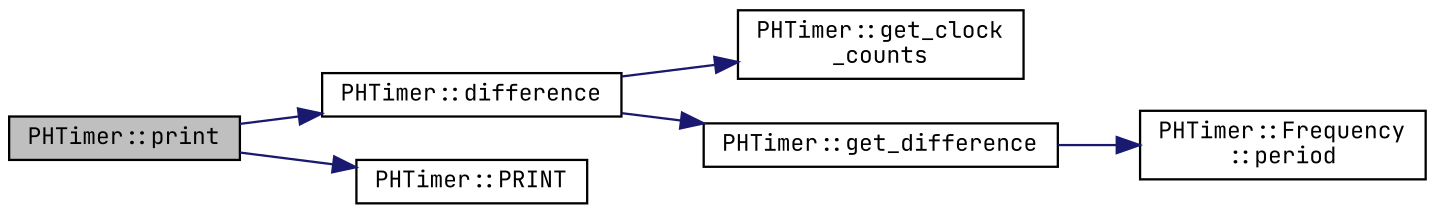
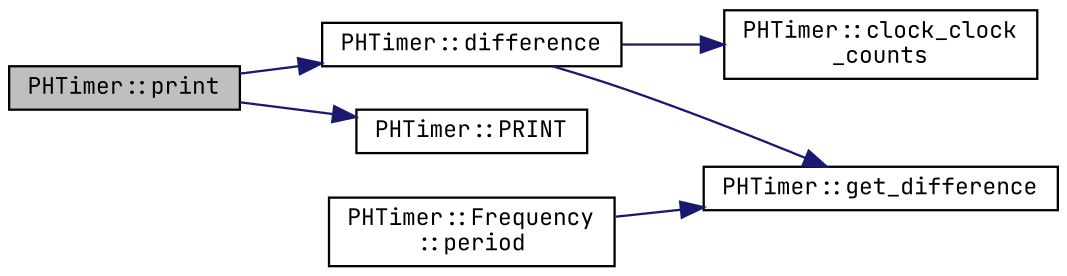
(881, 45) -> (881, 45)
(1087, 145) -> (648, 213)
